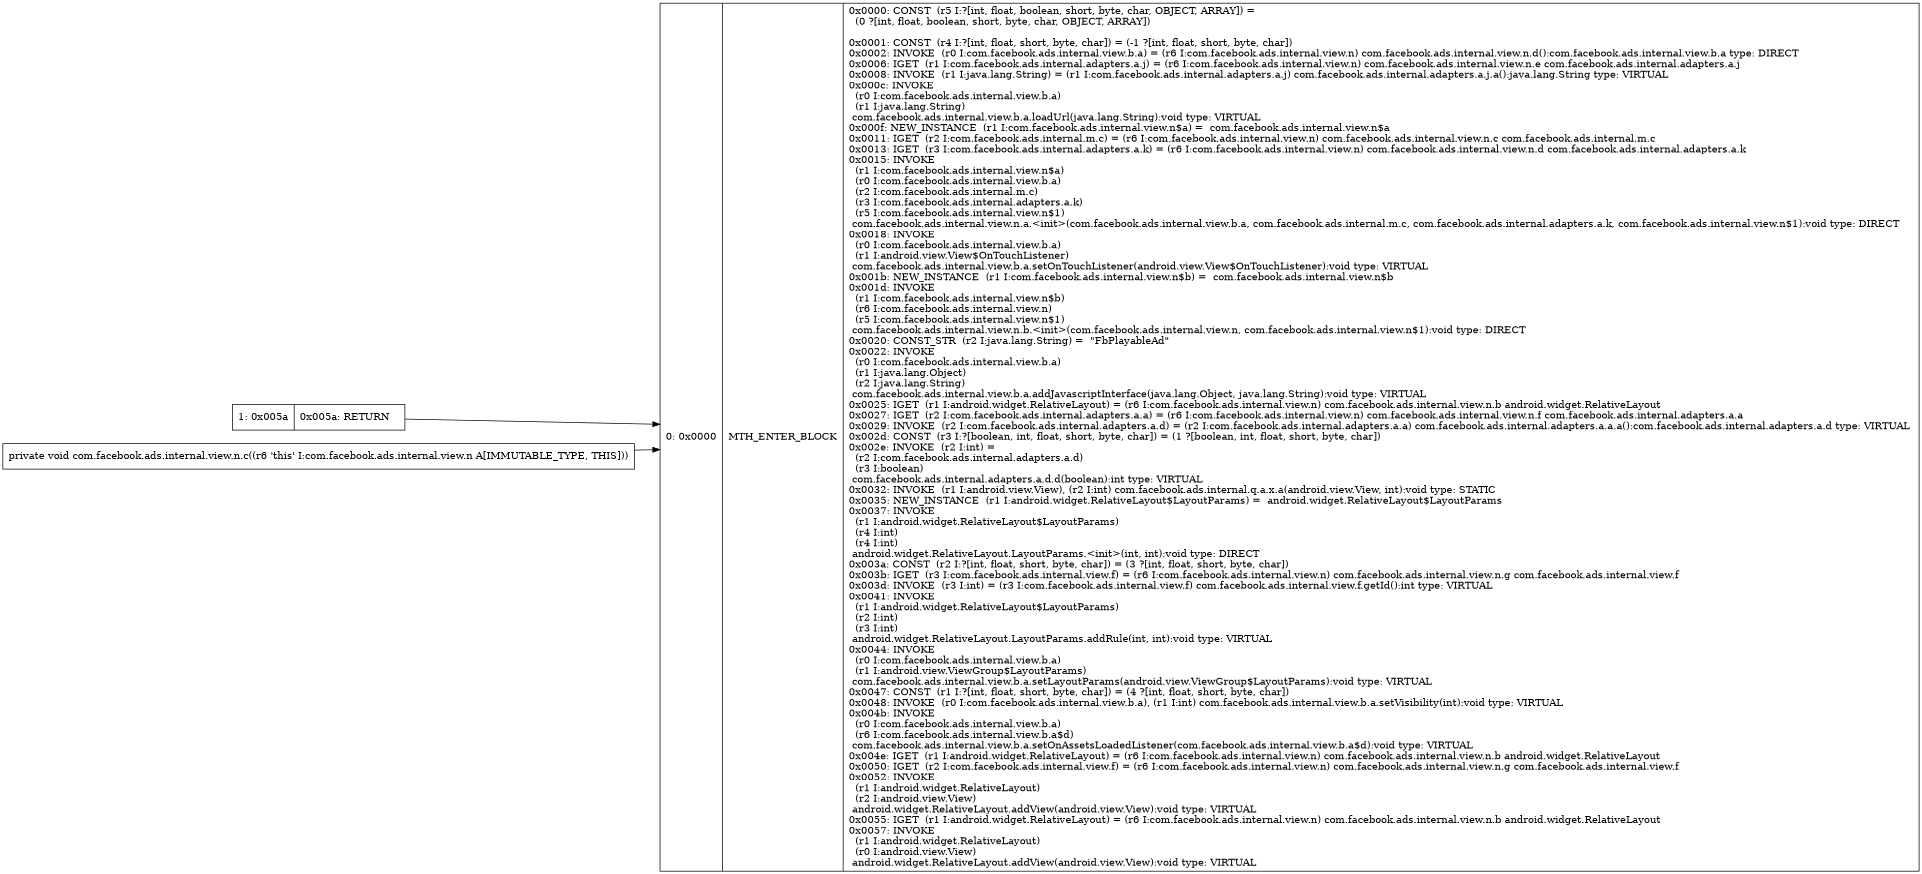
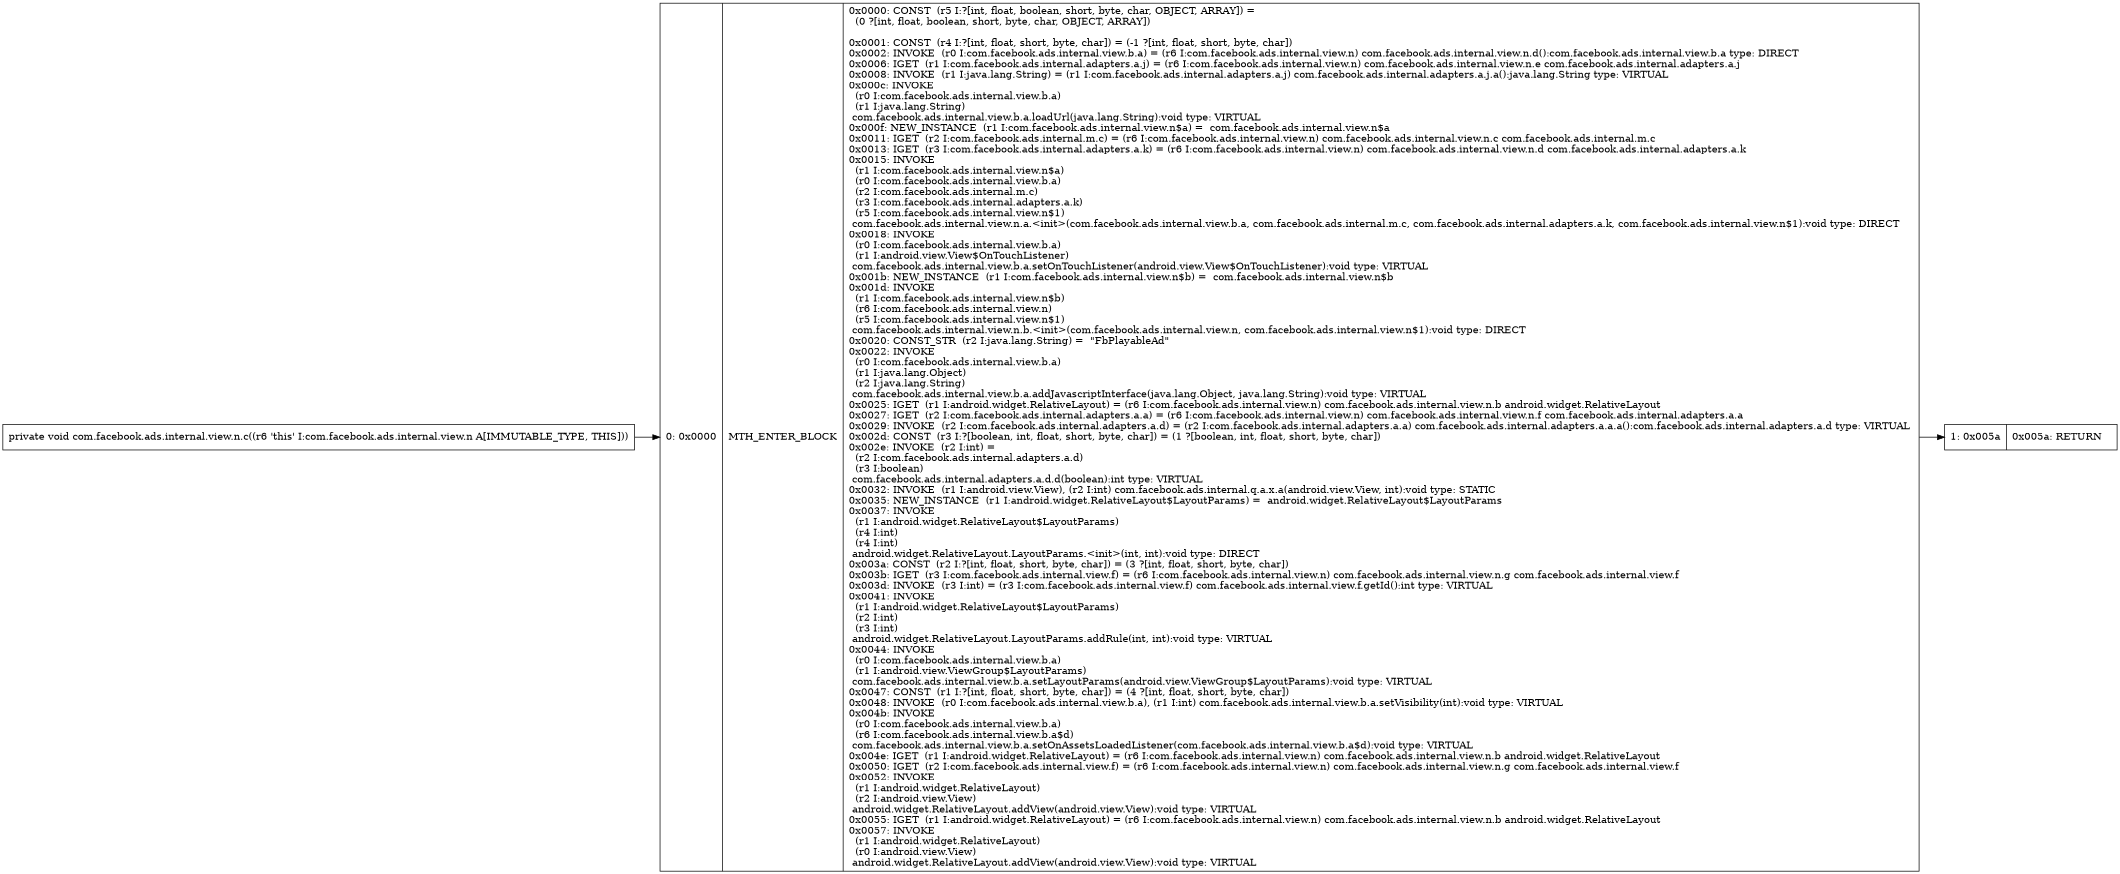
(529, 422) -> (1928, 437)
